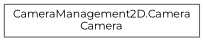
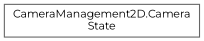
(102, 21) -> (102, 21)
